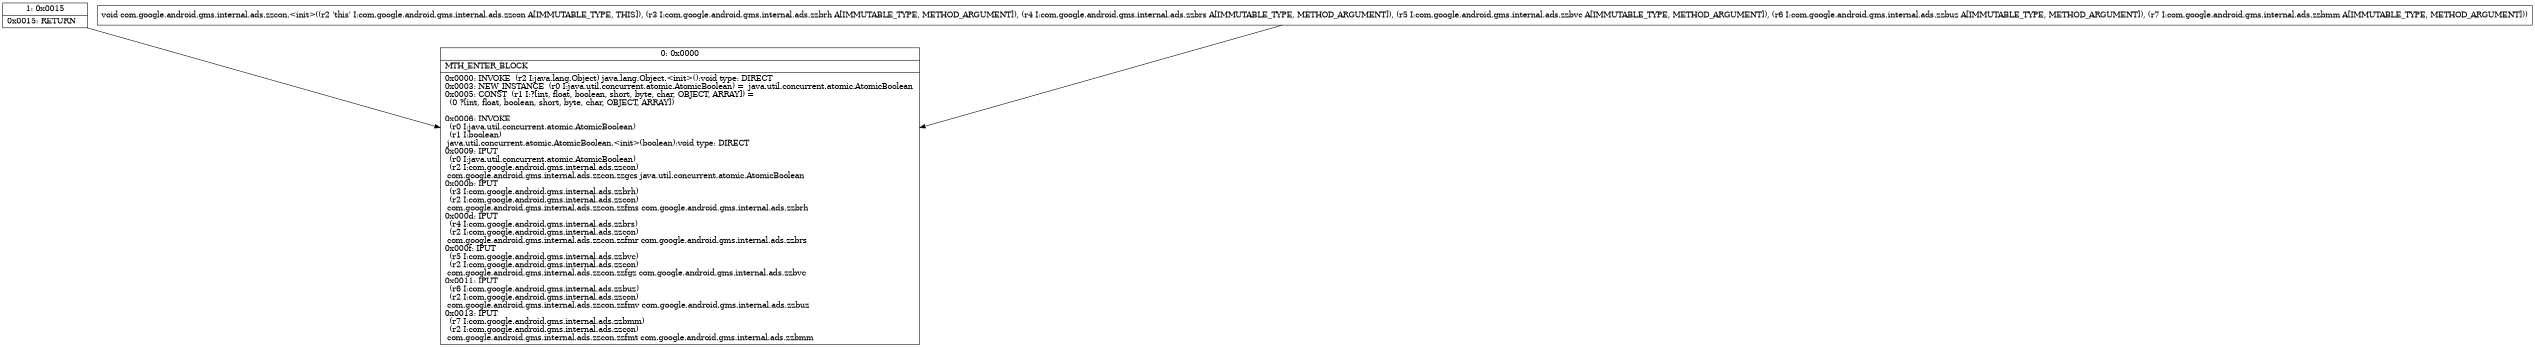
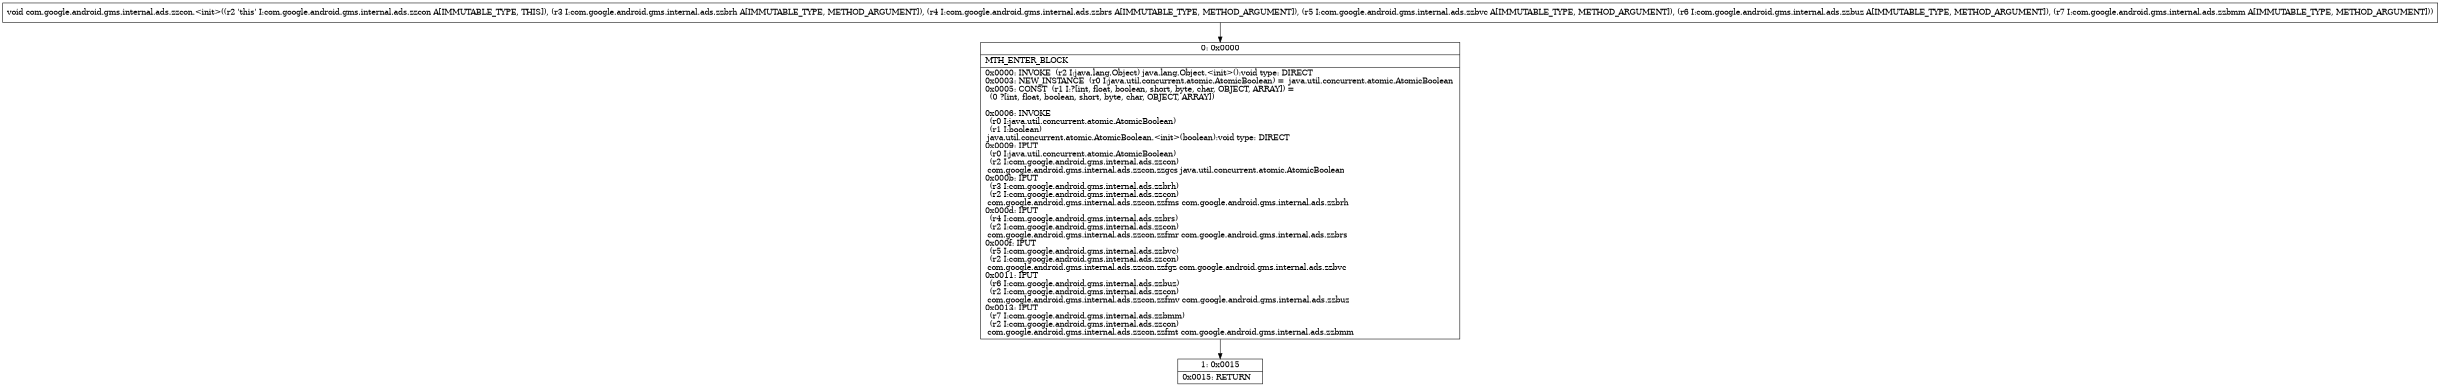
(261, 77) -> (1220, 346)
